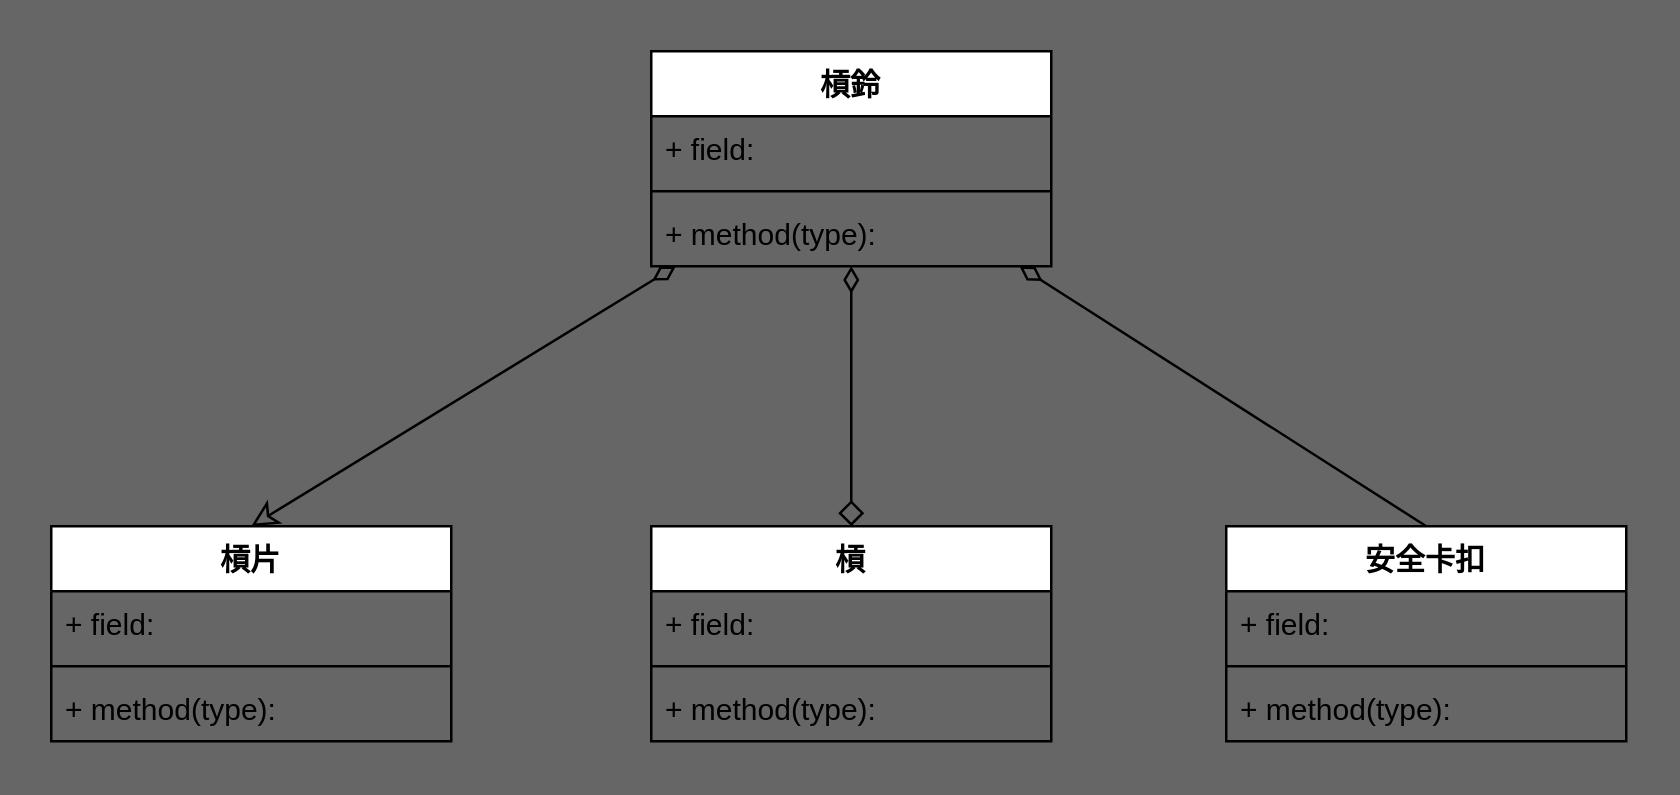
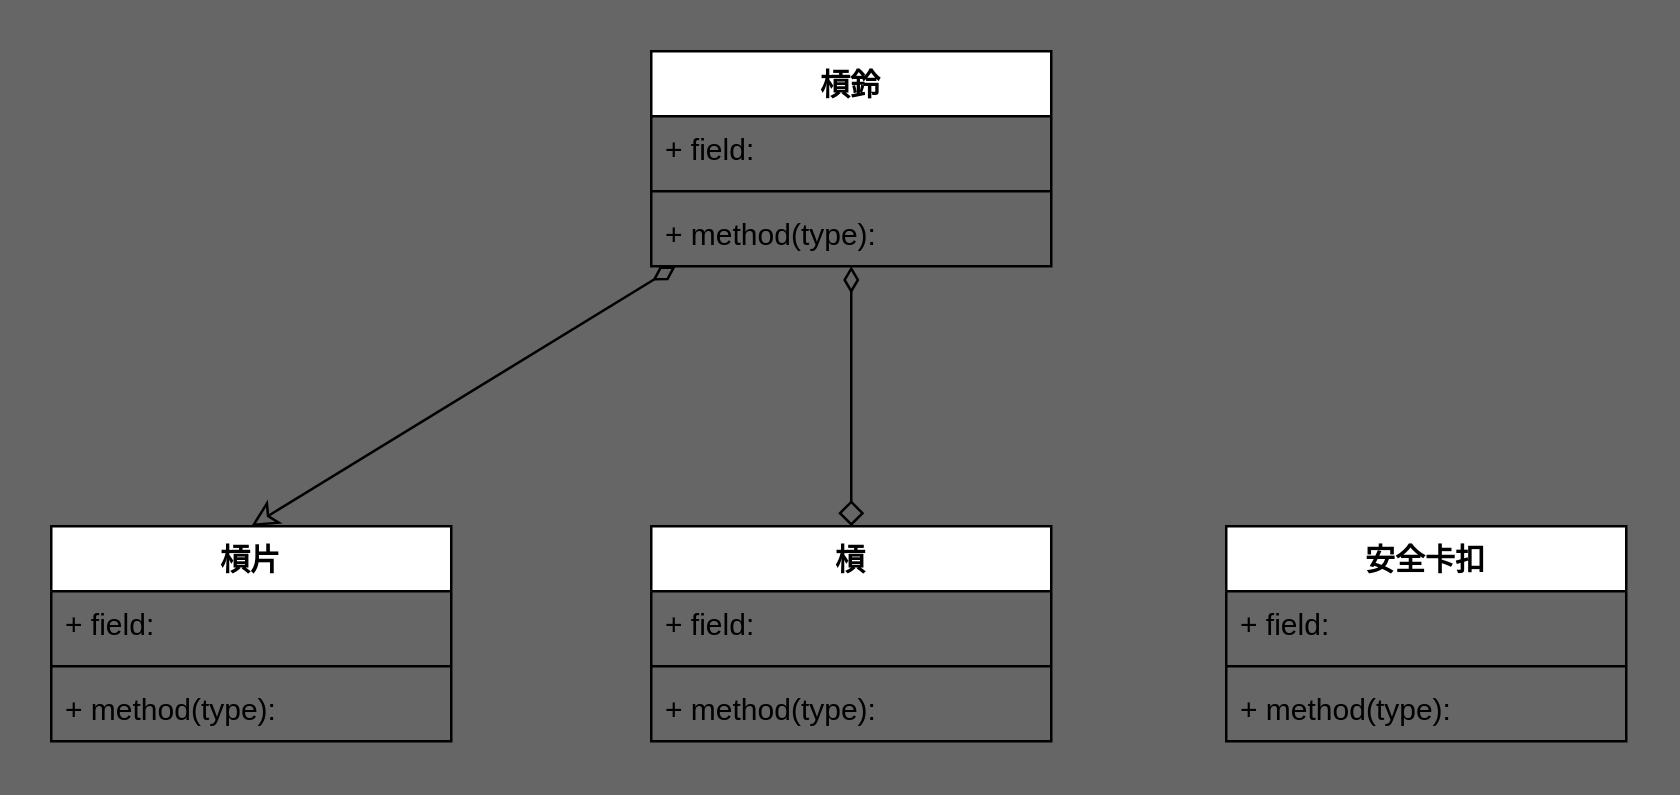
(1233, 403) -> none
